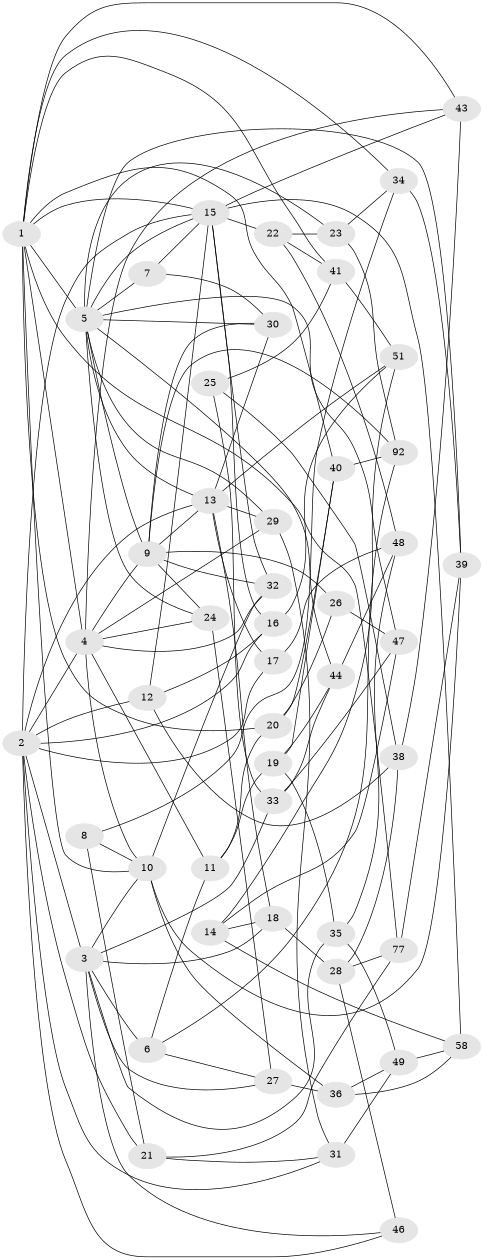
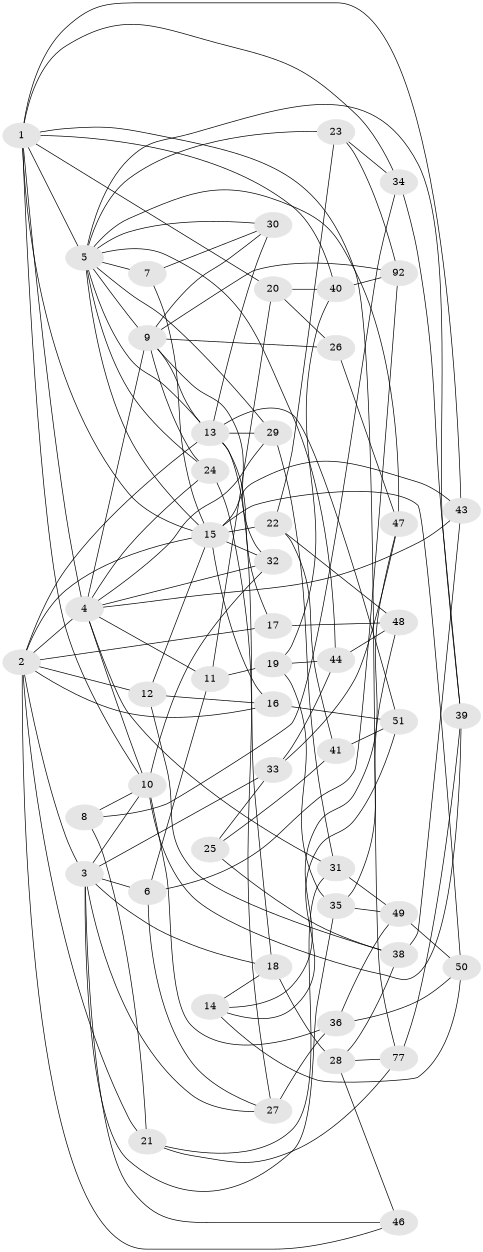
(161, 71) -> none
(462, 1047) -> (462, 968)
(62, 1075) -> (178, 765)
